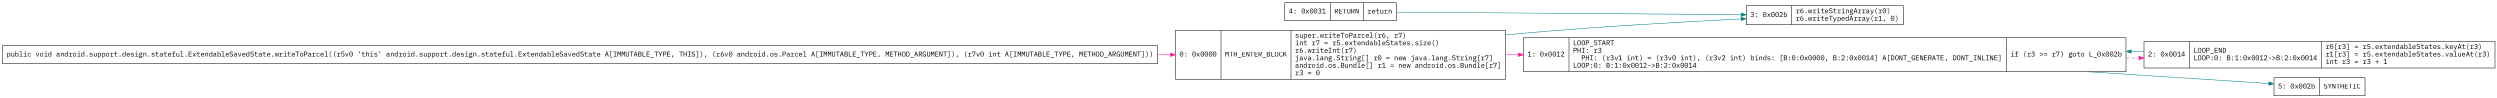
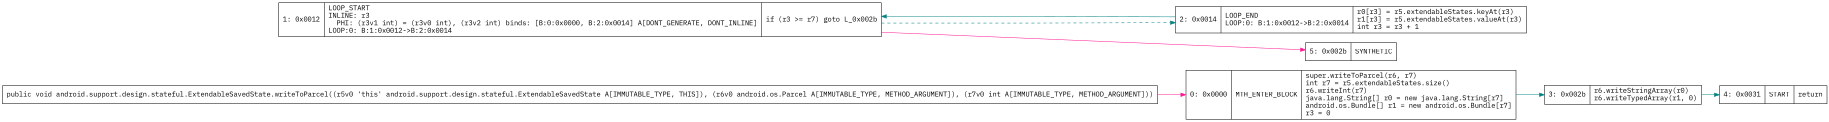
(1347, 12) -> (1780, 94)
(1569, 13) -> (1708, 95)
(1590, 51) -> (351, 16)
(1512, 55) -> none
(2133, 58) -> (1026, 23)
(2178, 78) -> (1091, 41)
